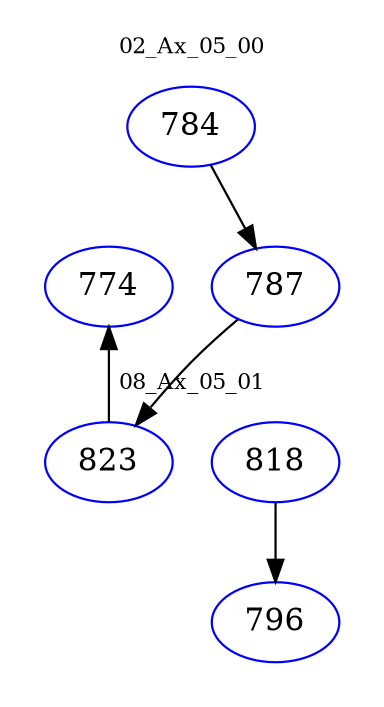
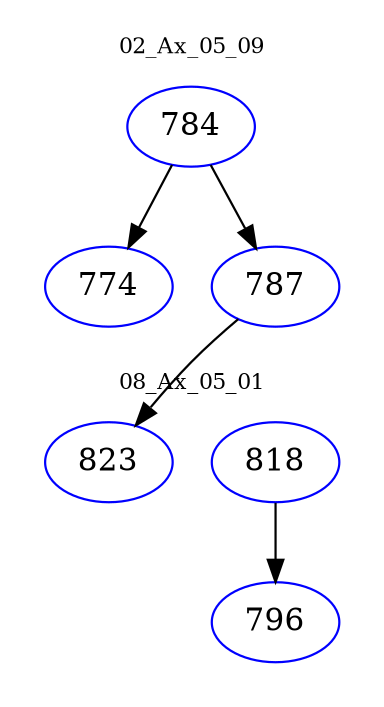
(192, 48) -> (192, 48)
(109, 386) -> (156, 196)
